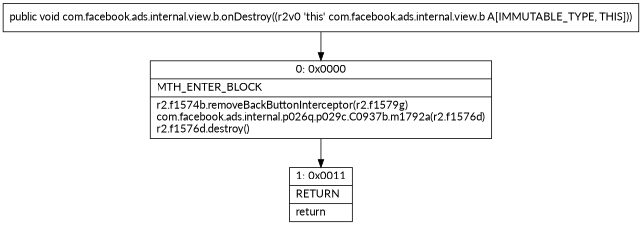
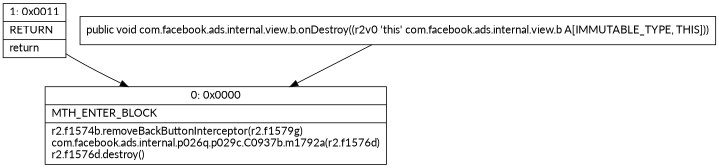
(321, 149) -> (93, 69)
